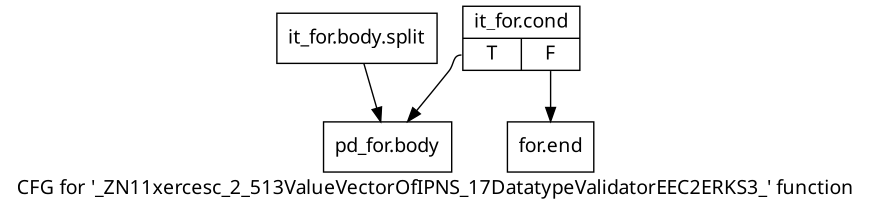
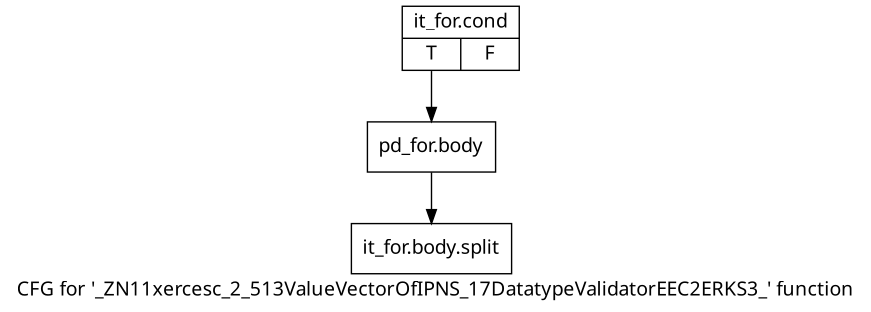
(370, 86) -> (431, 191)
(551, 147) -> none
